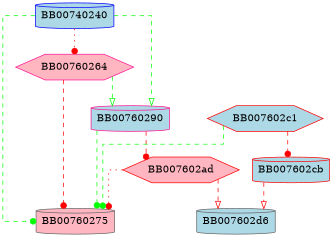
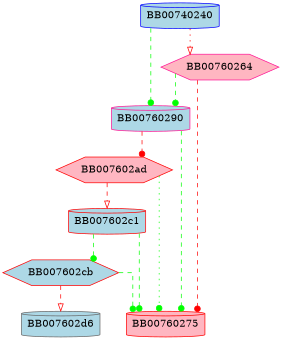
(75, 38) -> (190, 38)
(152, 38) -> (151, 64)
(112, 88) -> (175, 87)
(3, 116) -> (133, 282)
(265, 119) -> (107, 221)
(288, 141) -> (94, 245)
(291, 170) -> (61, 273)
(109, 180) -> (159, 241)
(218, 190) -> (107, 192)
(75, 221) -> (166, 324)
